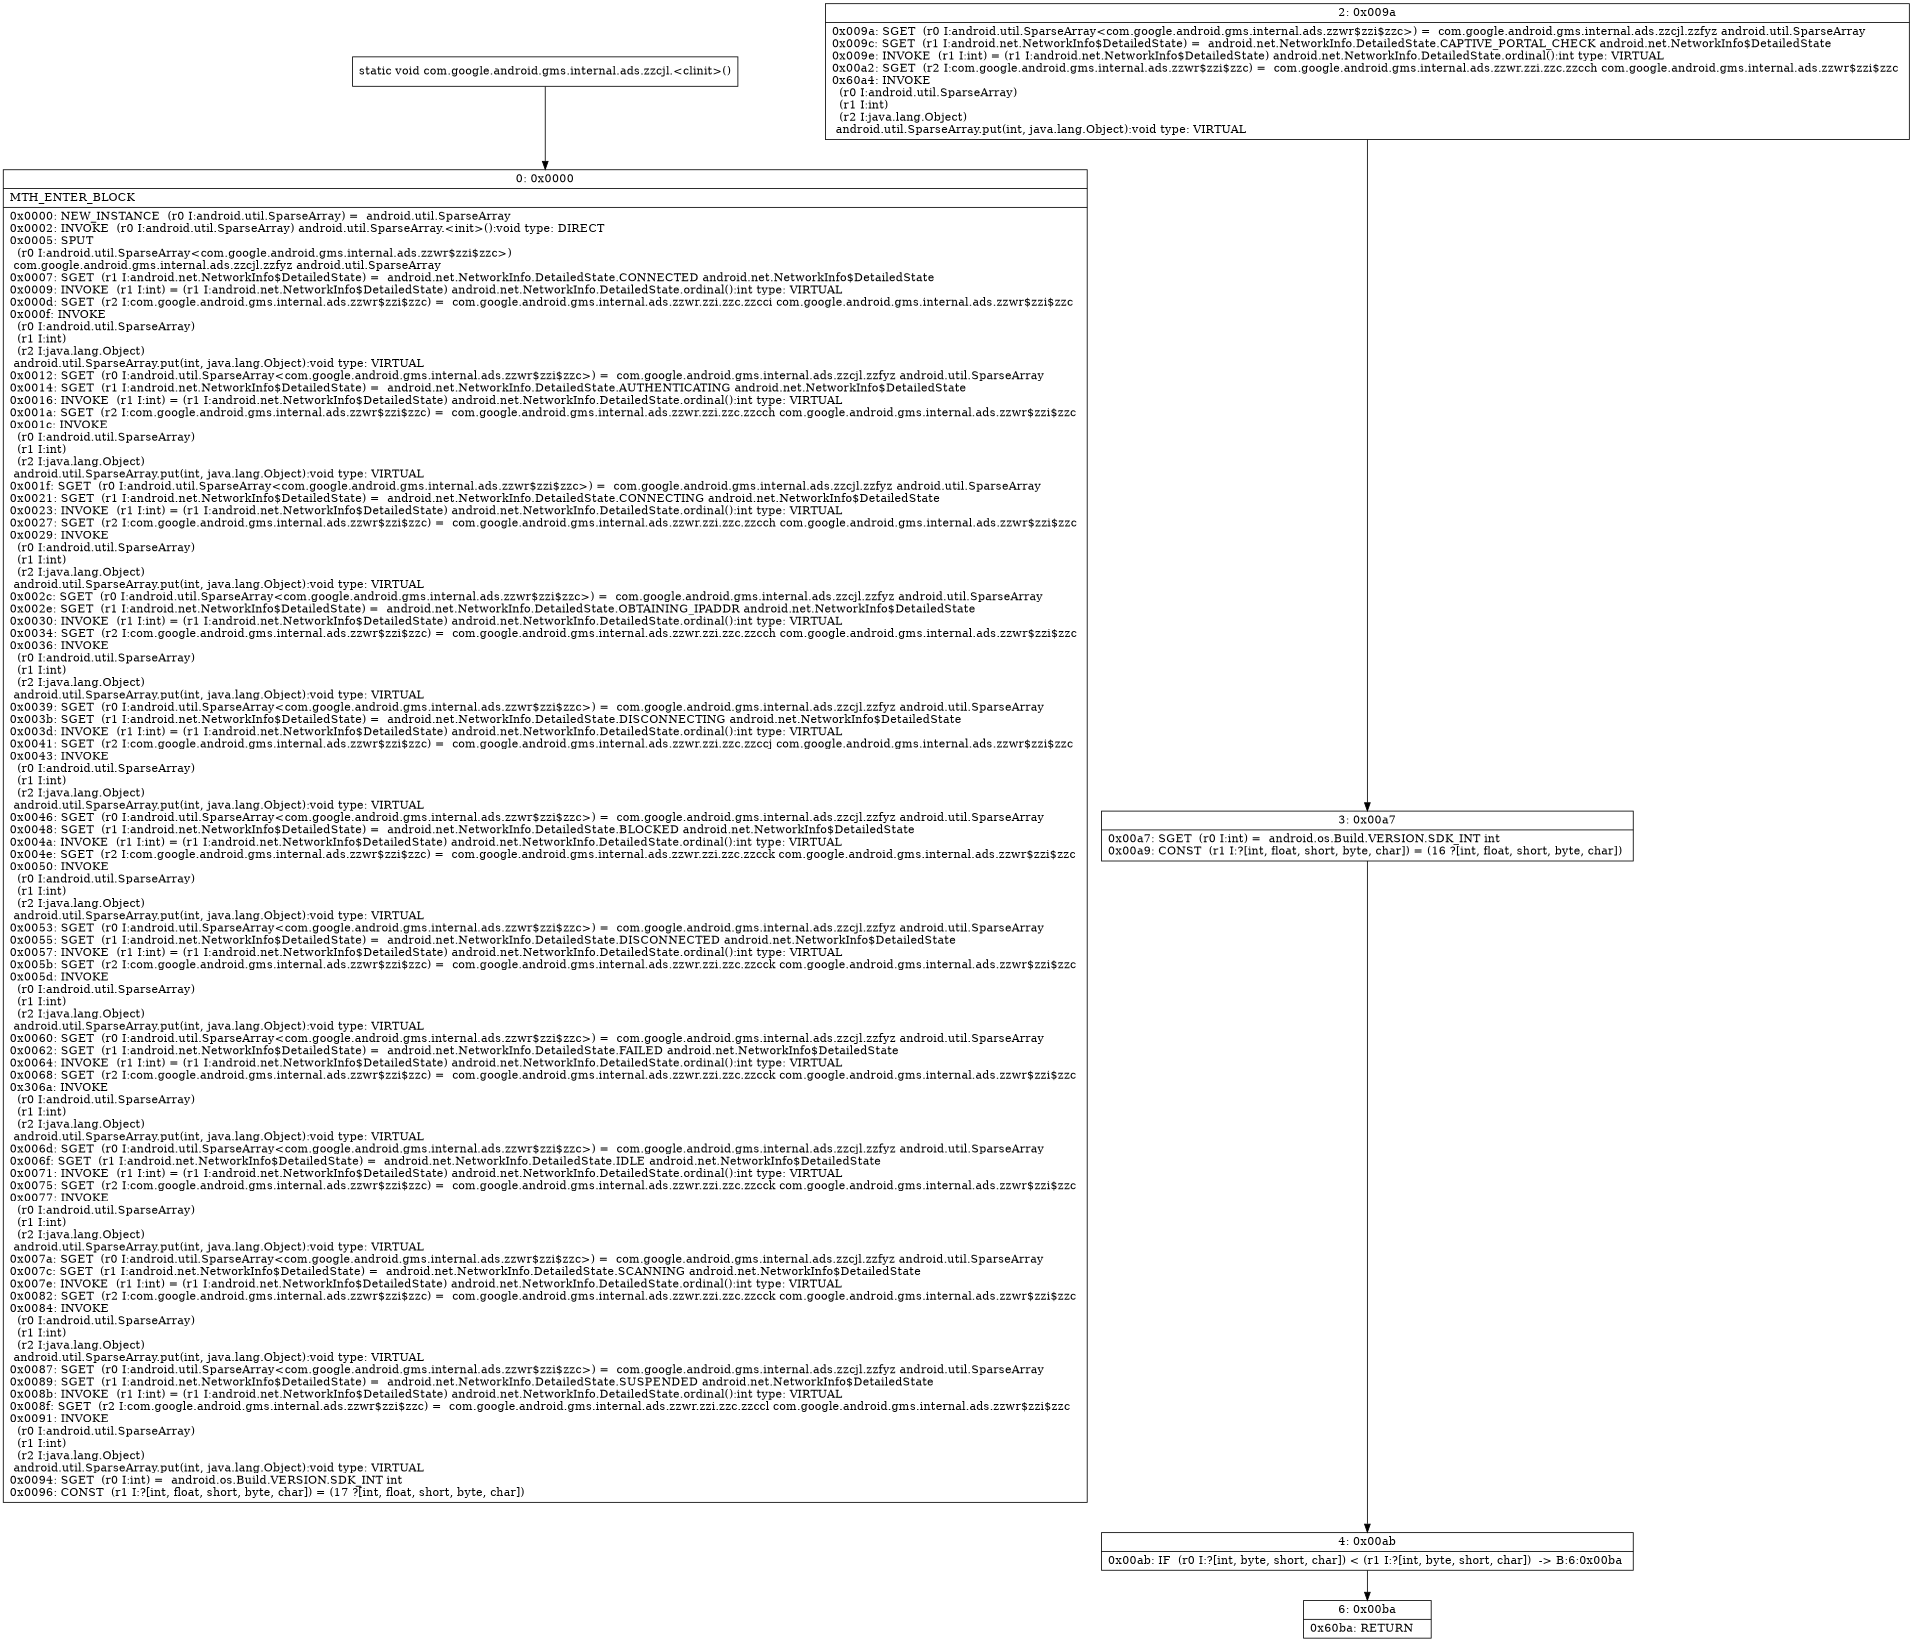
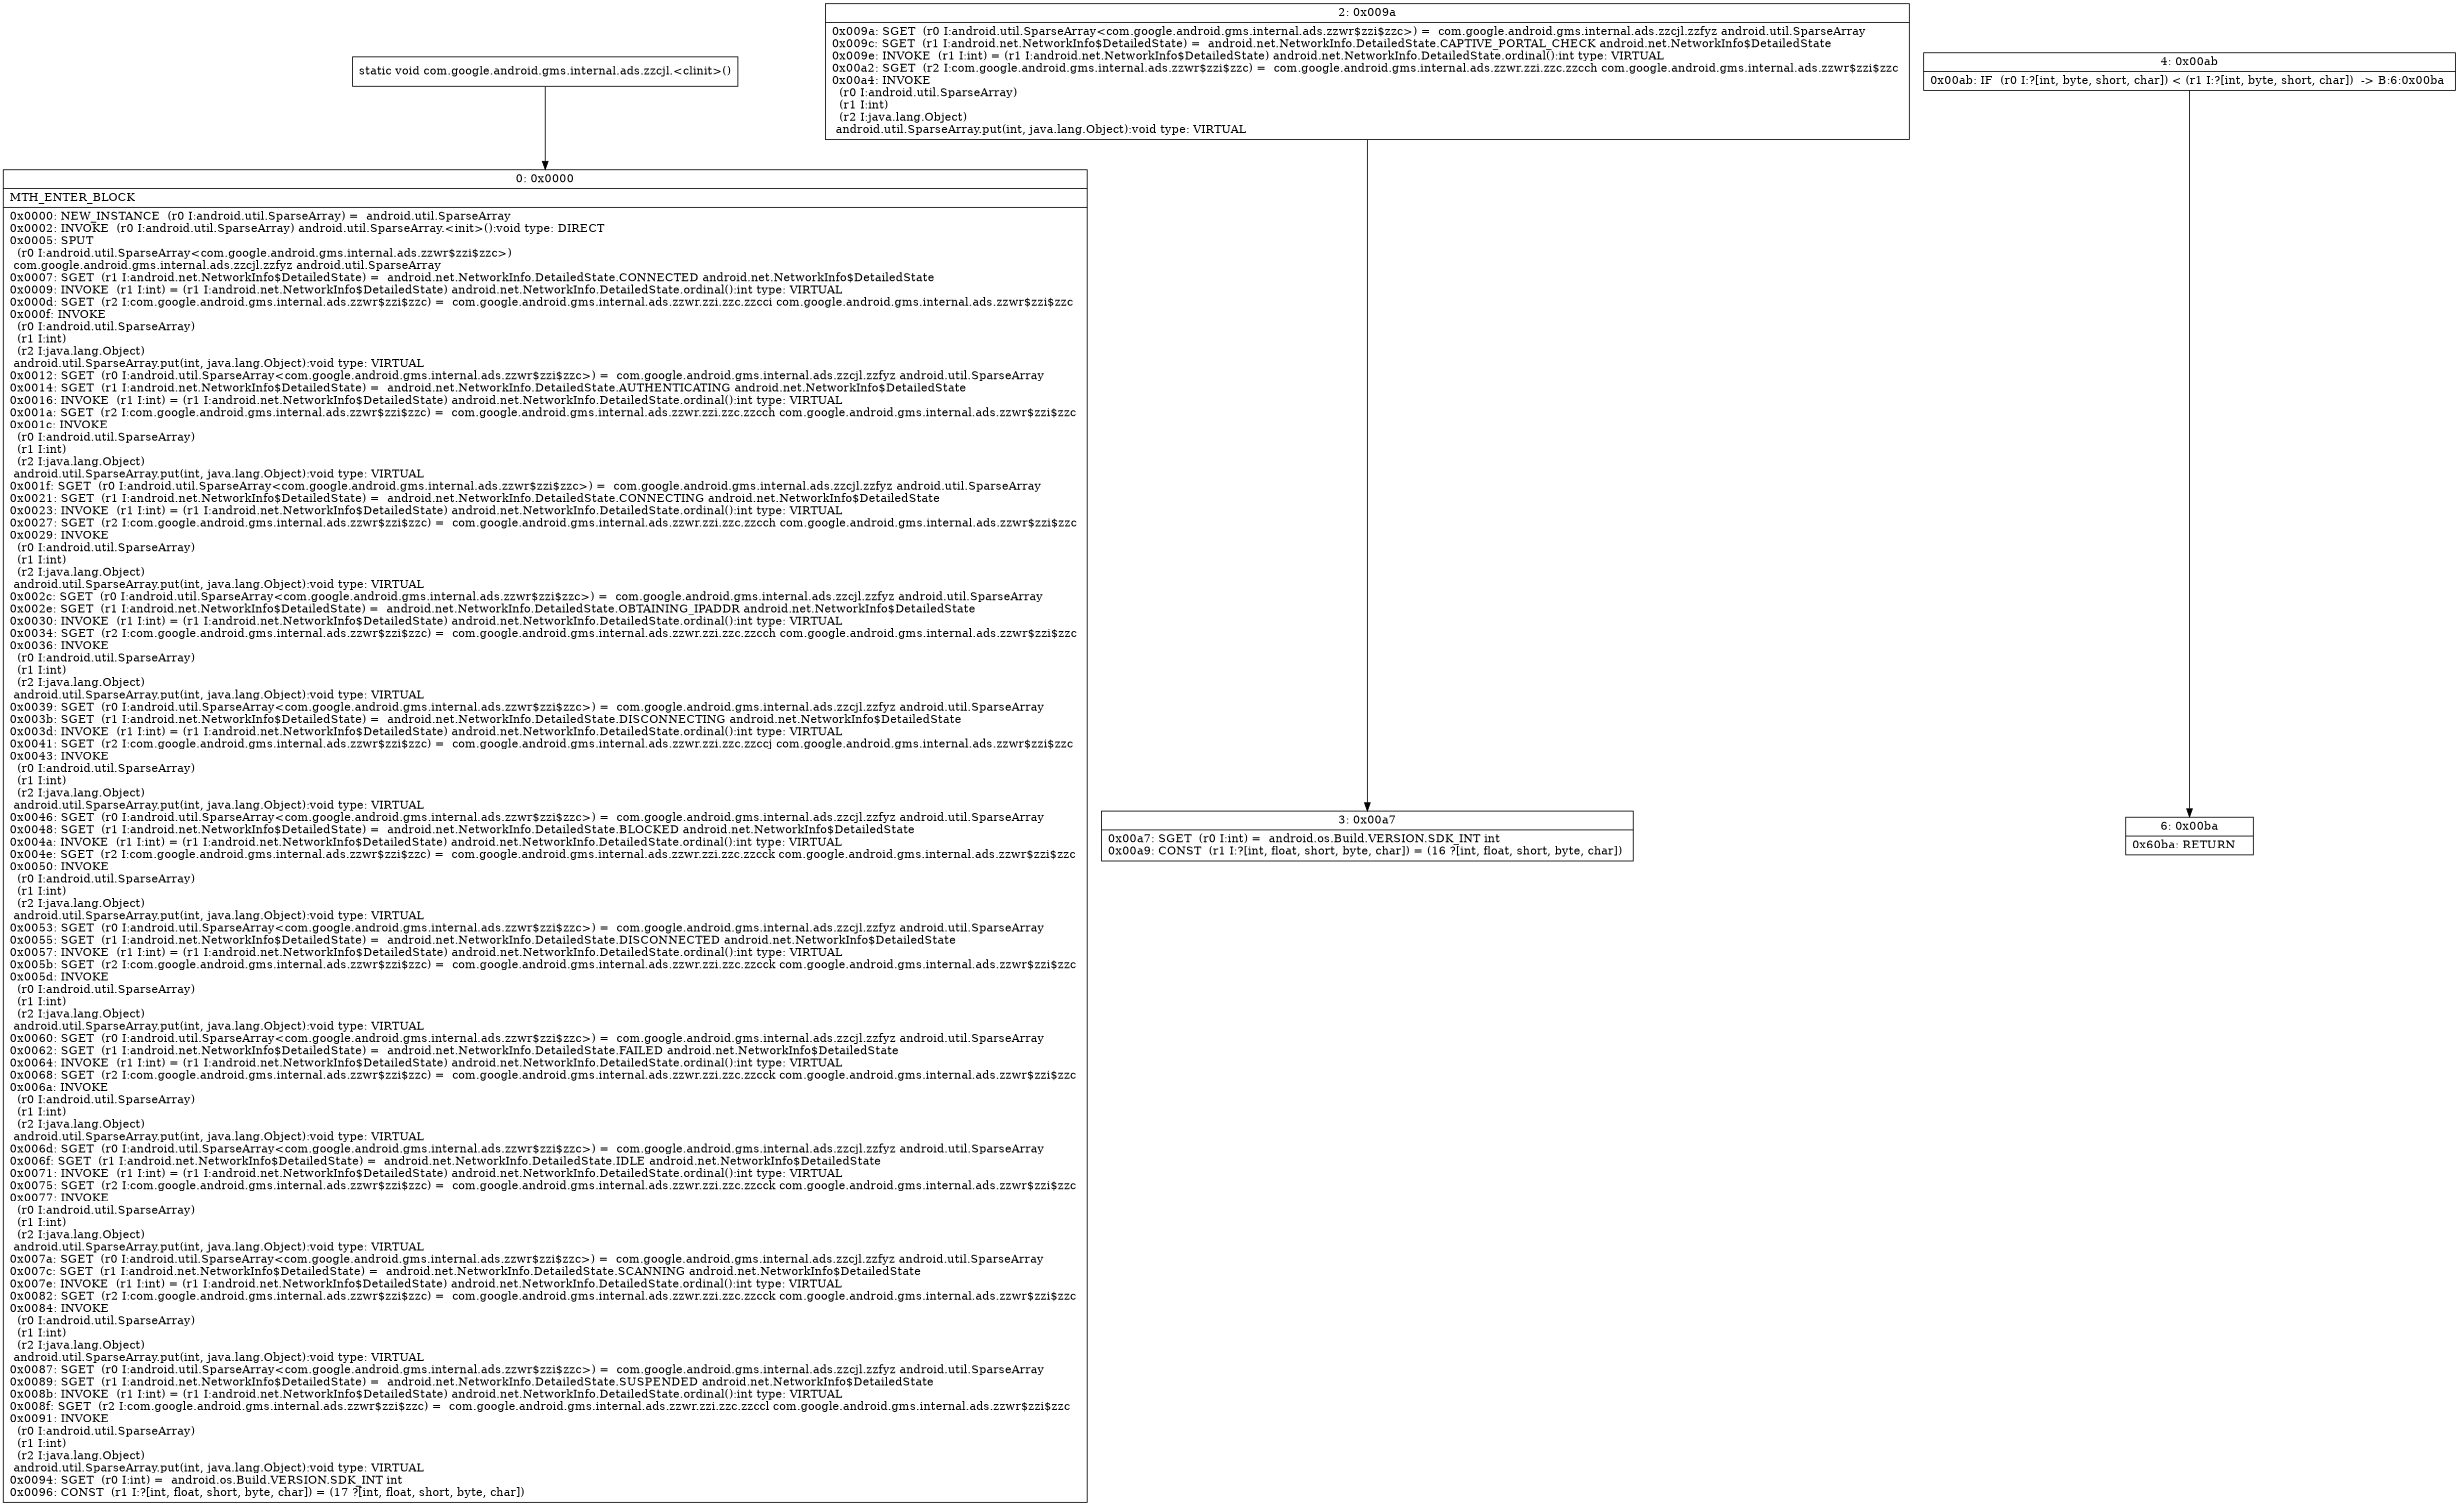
(885, 81) -> (885, 81)
(63, 1088) -> (63, 1088)
(1367, 1192) -> none
